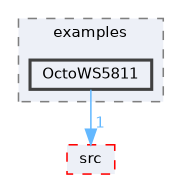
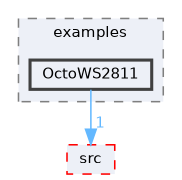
(91, 75) -> (91, 75)
